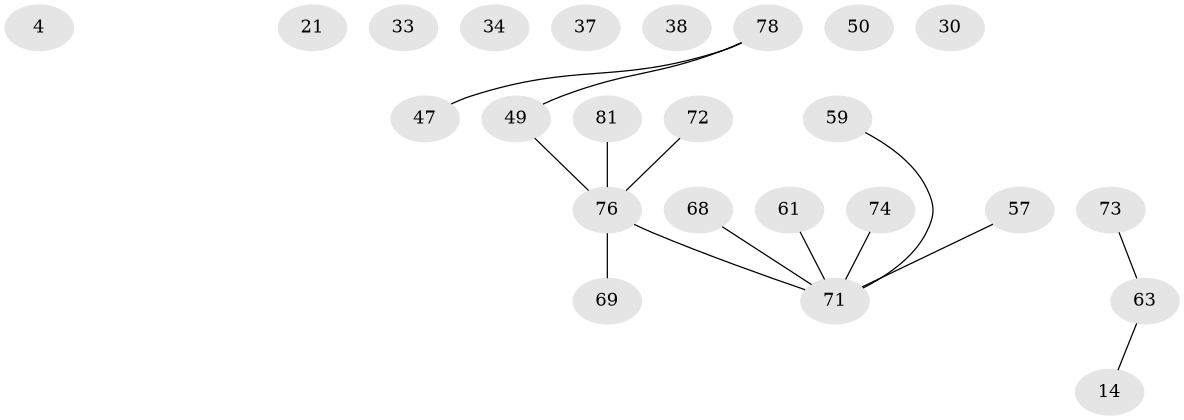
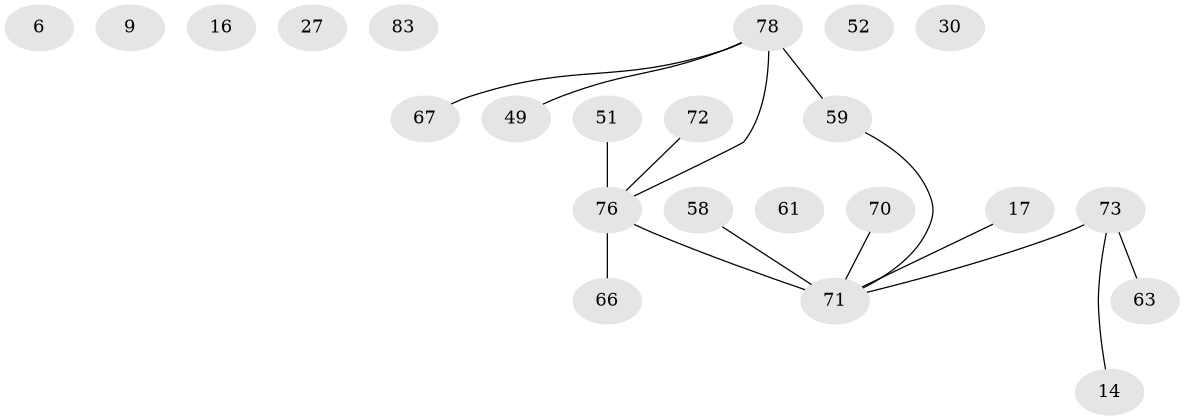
(39, 28) -> (39, 28)
none -> (130, 28)
none -> (221, 28)
(313, 28) -> (313, 28)
(404, 28) -> (404, 28)
(495, 28) -> none
(586, 28) -> none
(677, 28) -> none
(859, 28) -> (859, 28)
none -> (803, 73)
(425, 119) -> (425, 119)
(607, 119) -> (607, 119)
(562, 164) -> (732, 148)
(698, 210) -> (698, 210)
(881, 210) -> (881, 210)
(1020, 210) -> (1020, 210)
(812, 256) -> (977, 262)
(607, 301) -> (607, 301)
(1127, 347) -> (1098, 301)
